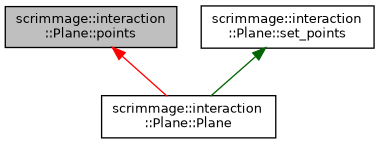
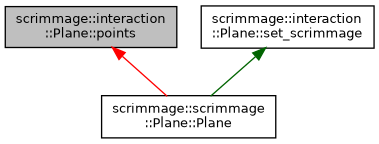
(288, 27) -> (288, 27)
(189, 117) -> (189, 117)
